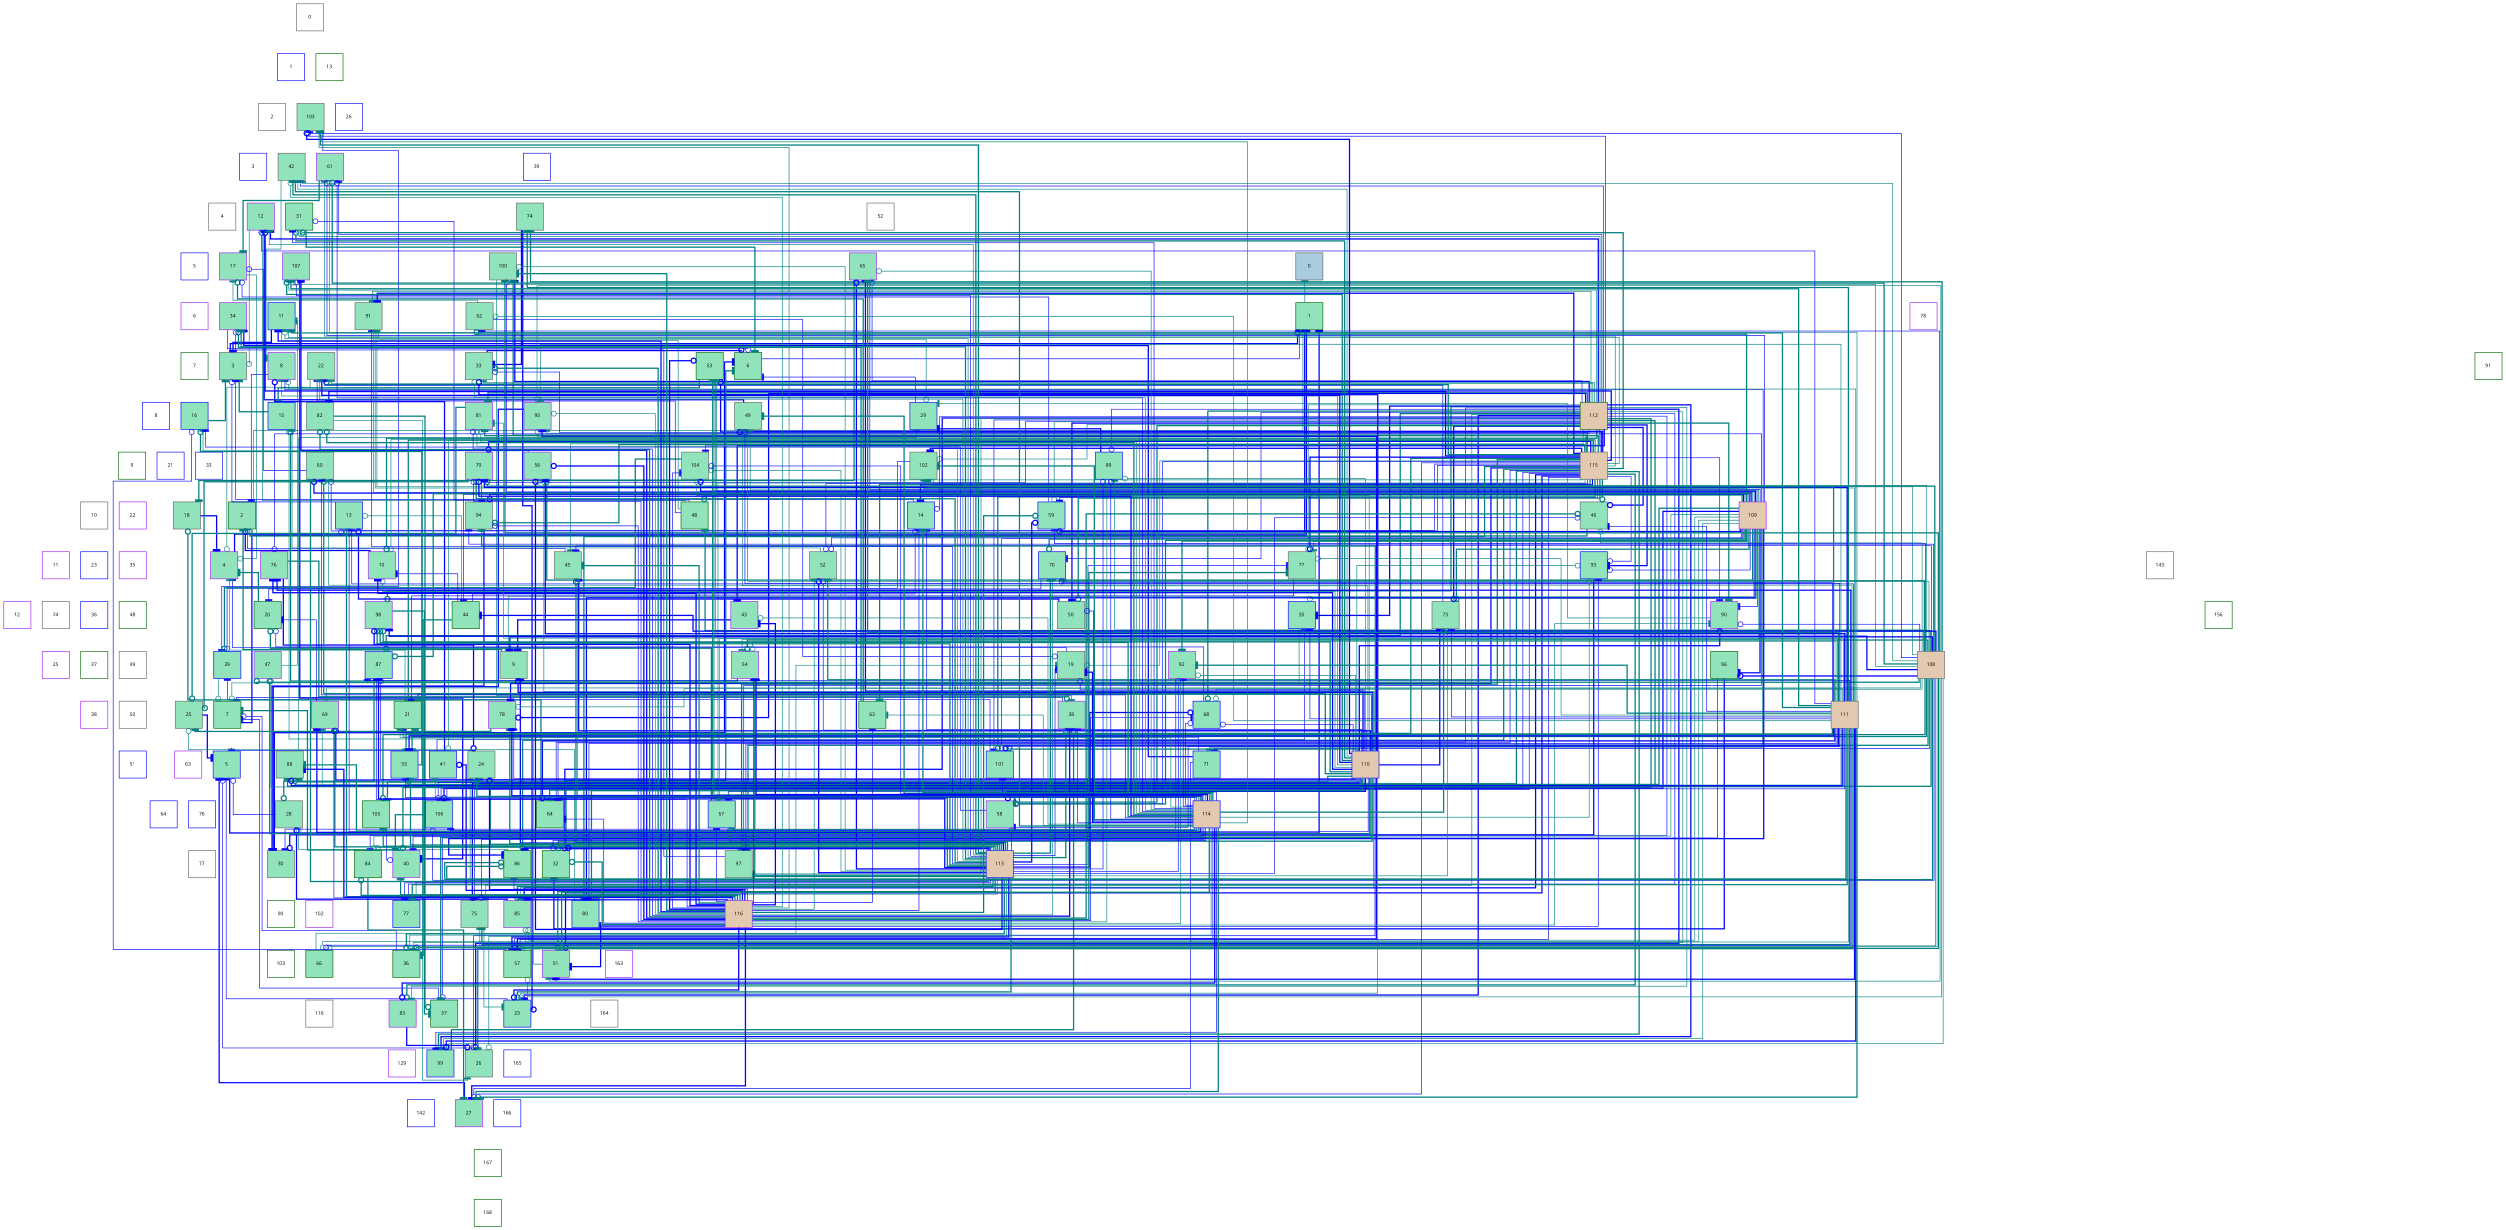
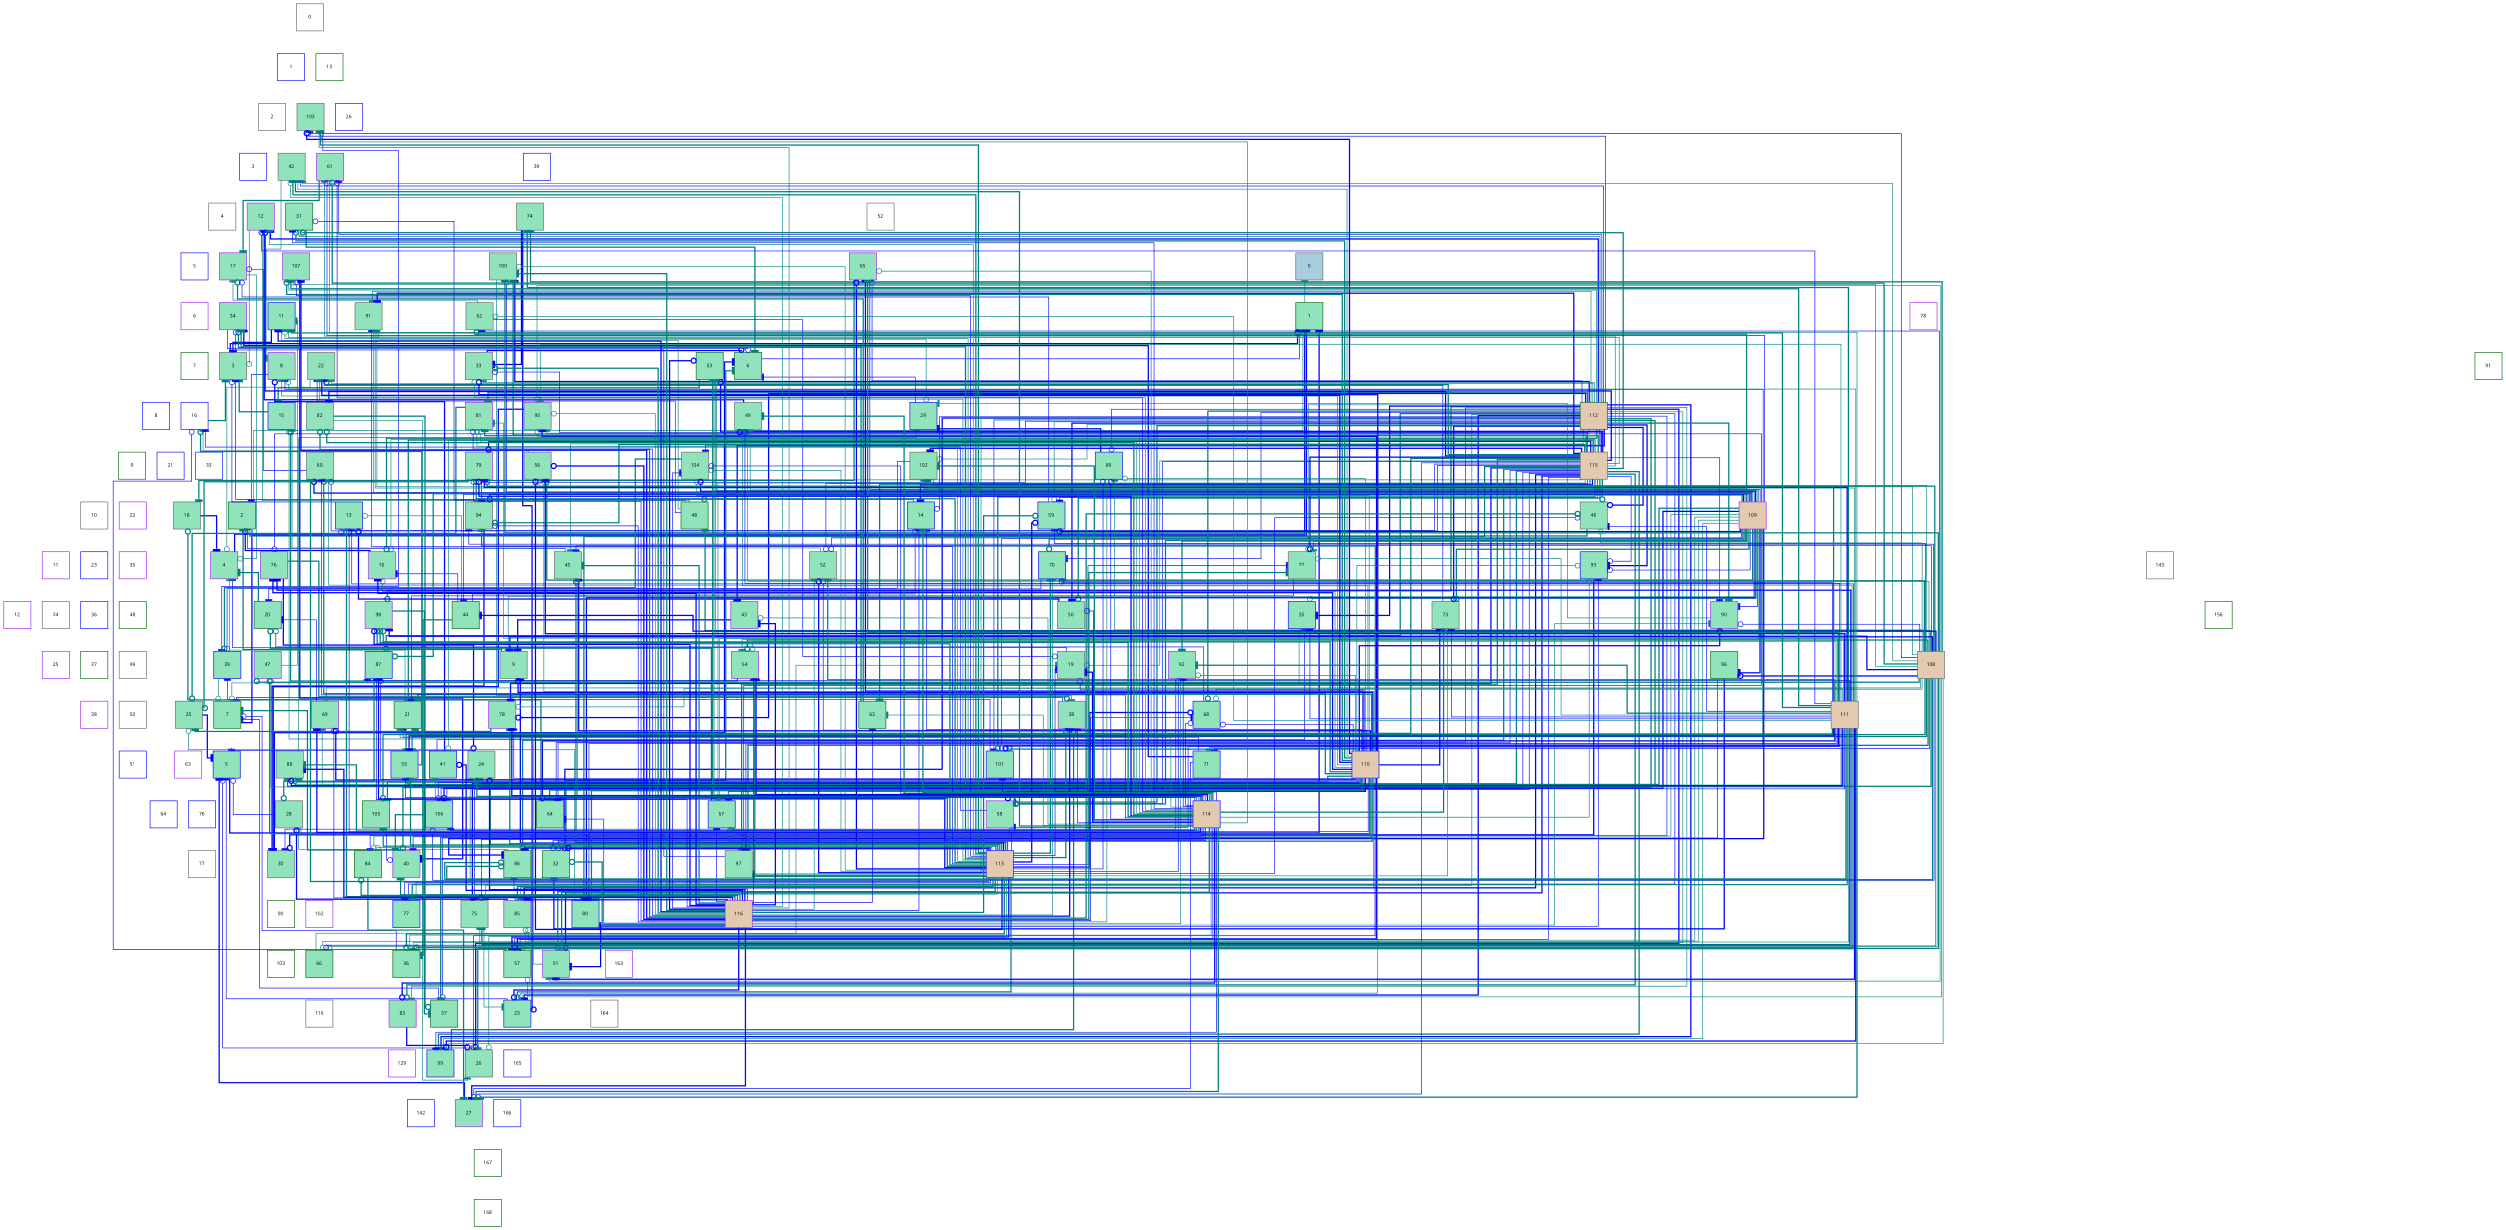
(195, 416) -> (195, 416)
(610, 847) -> none
